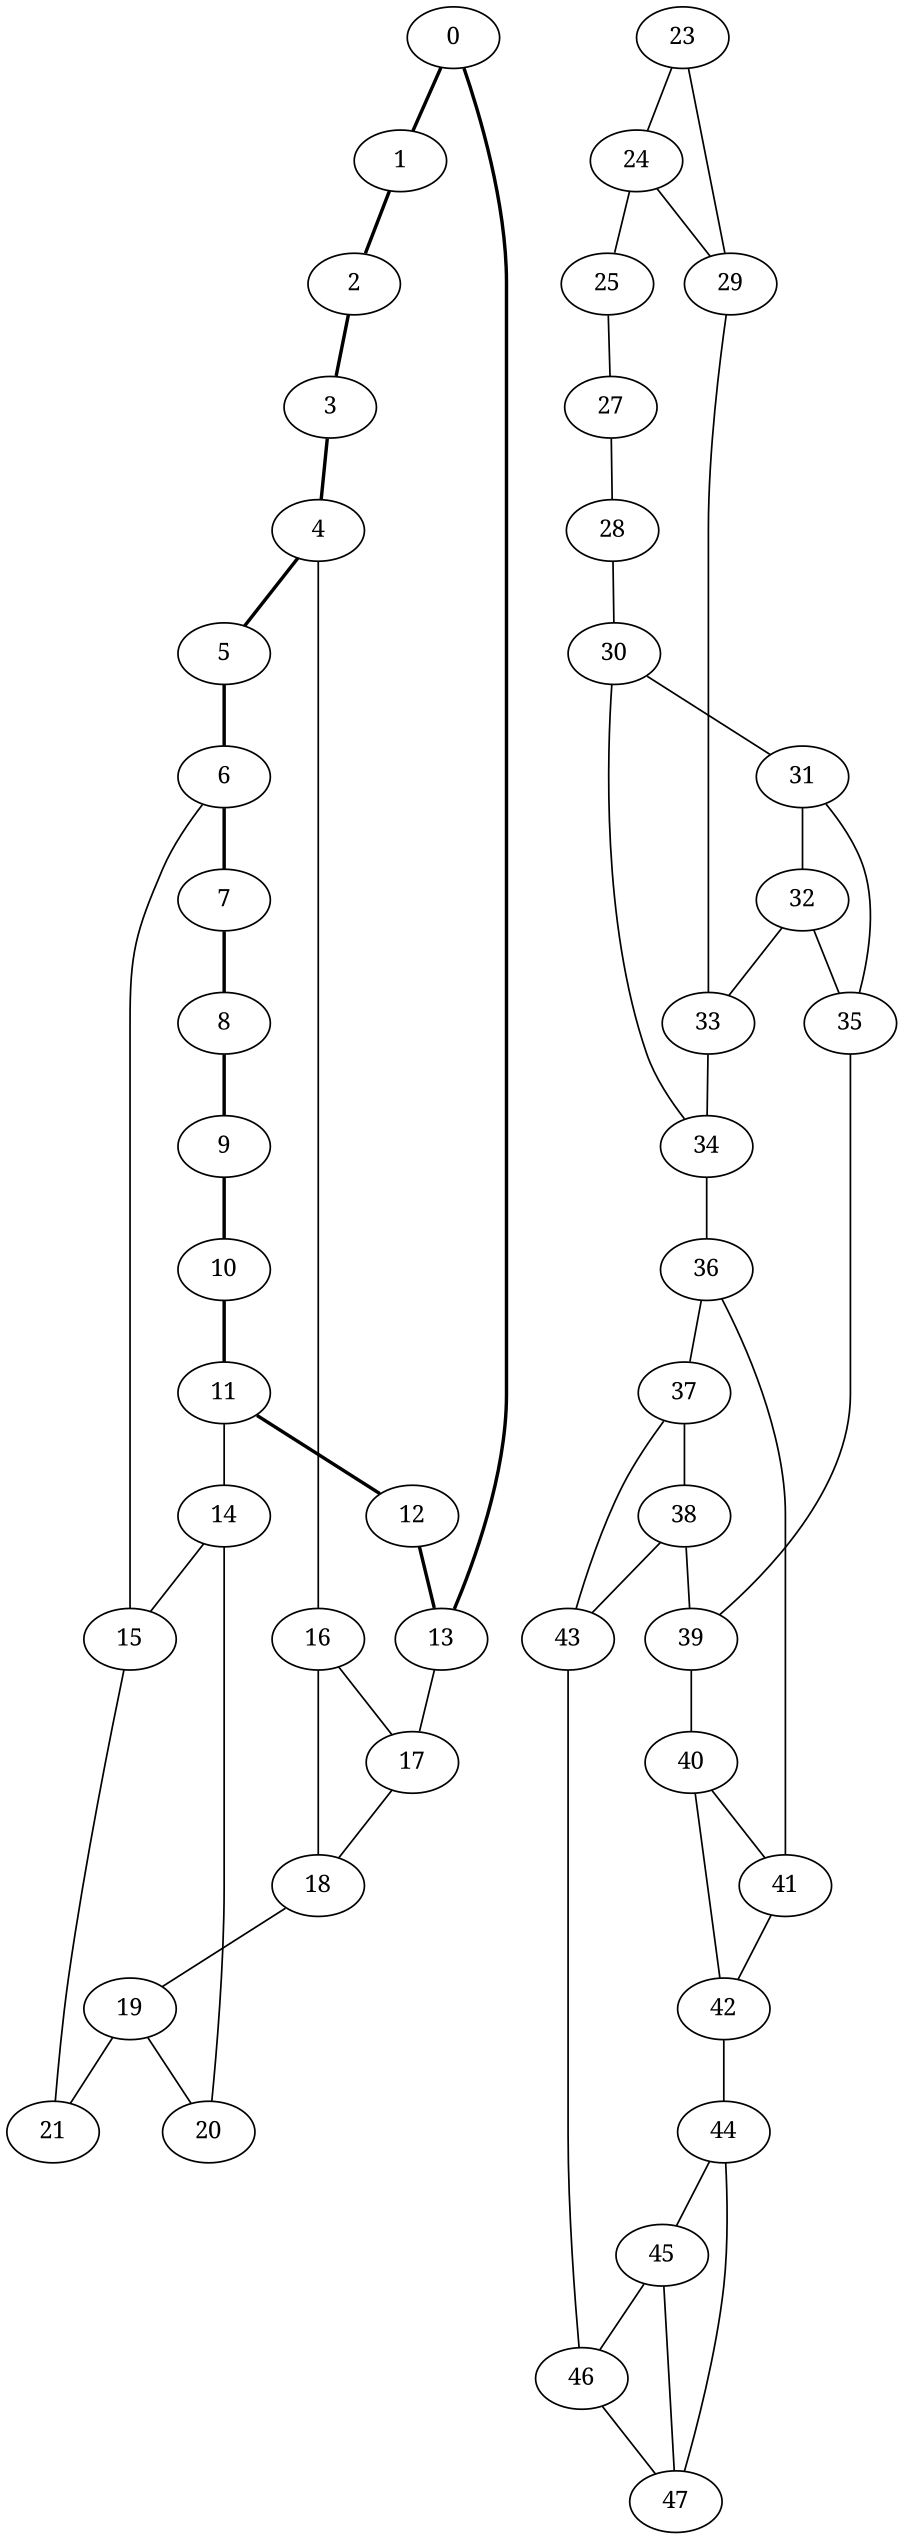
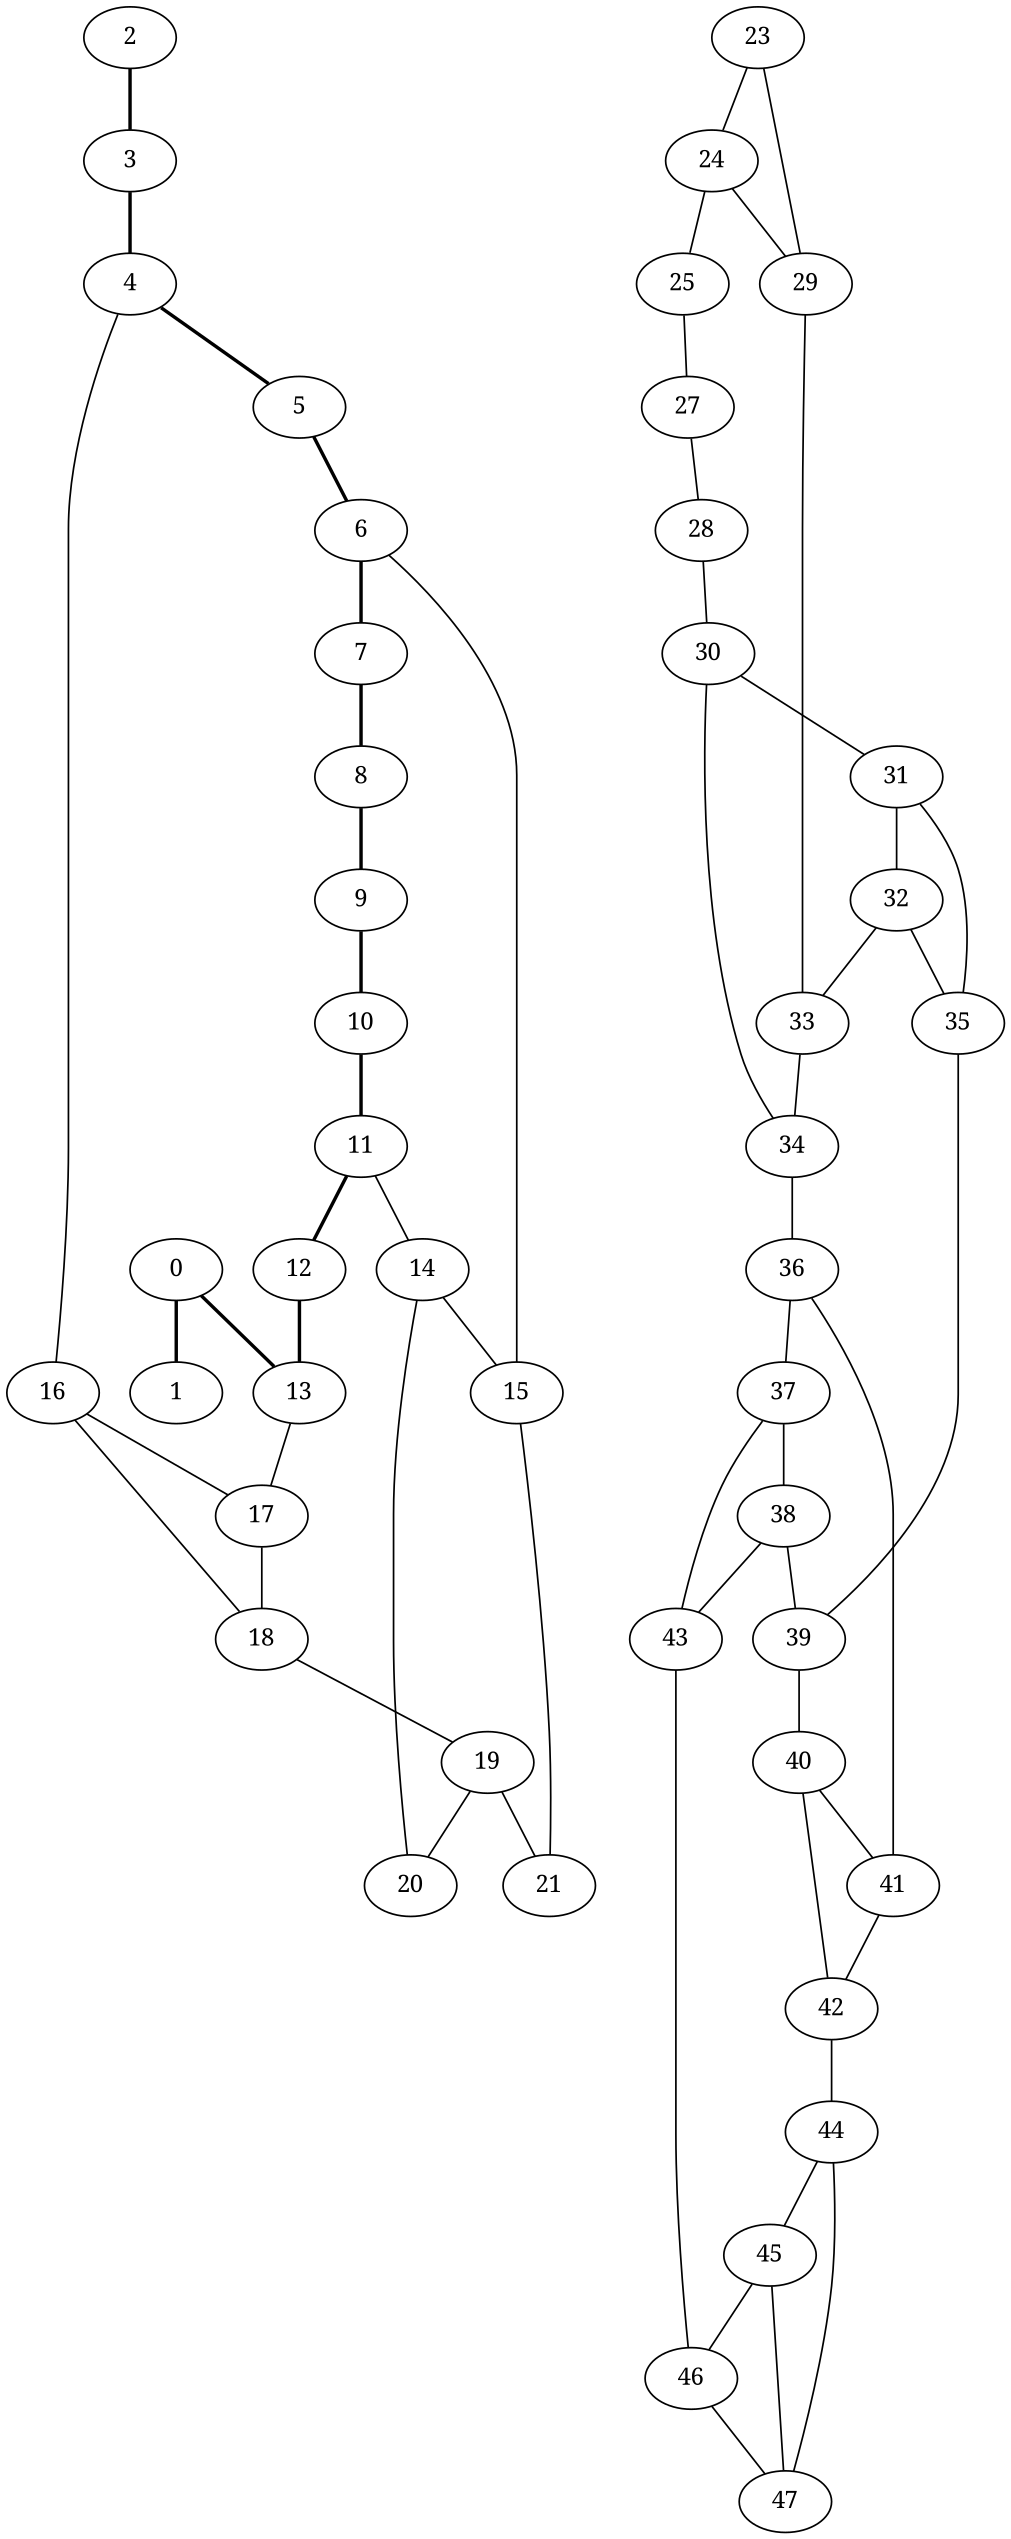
(377, 222) -> none
